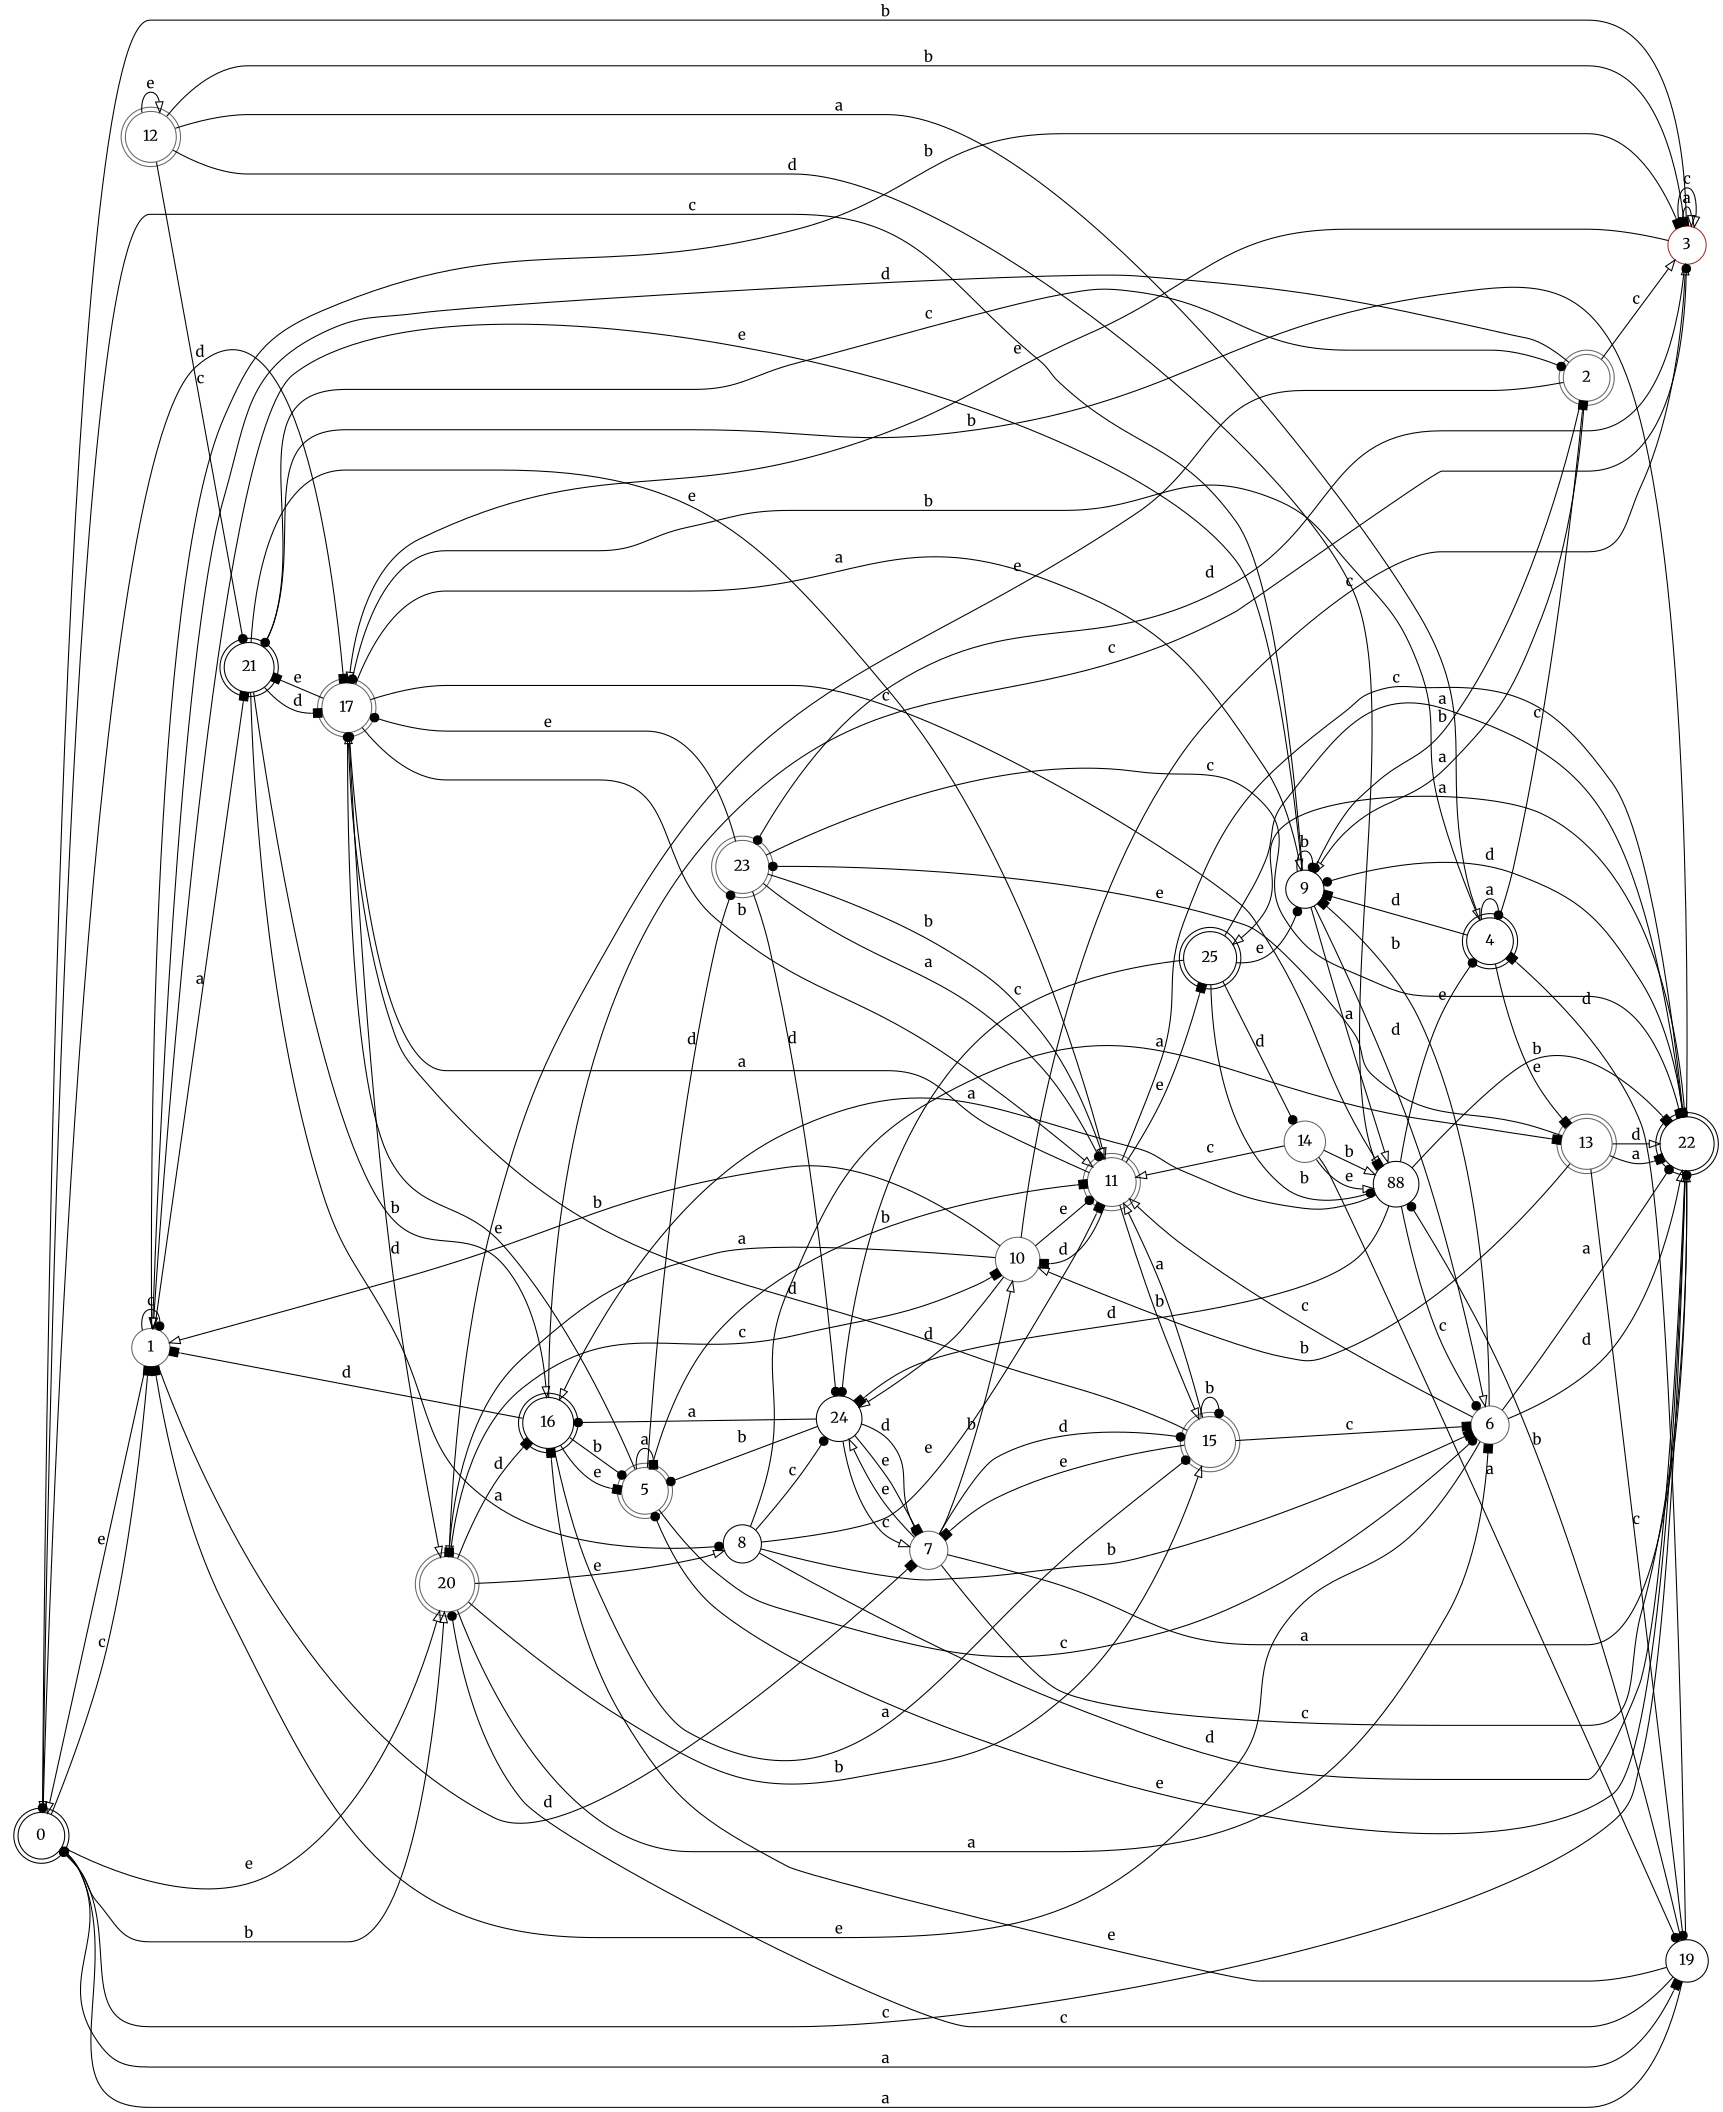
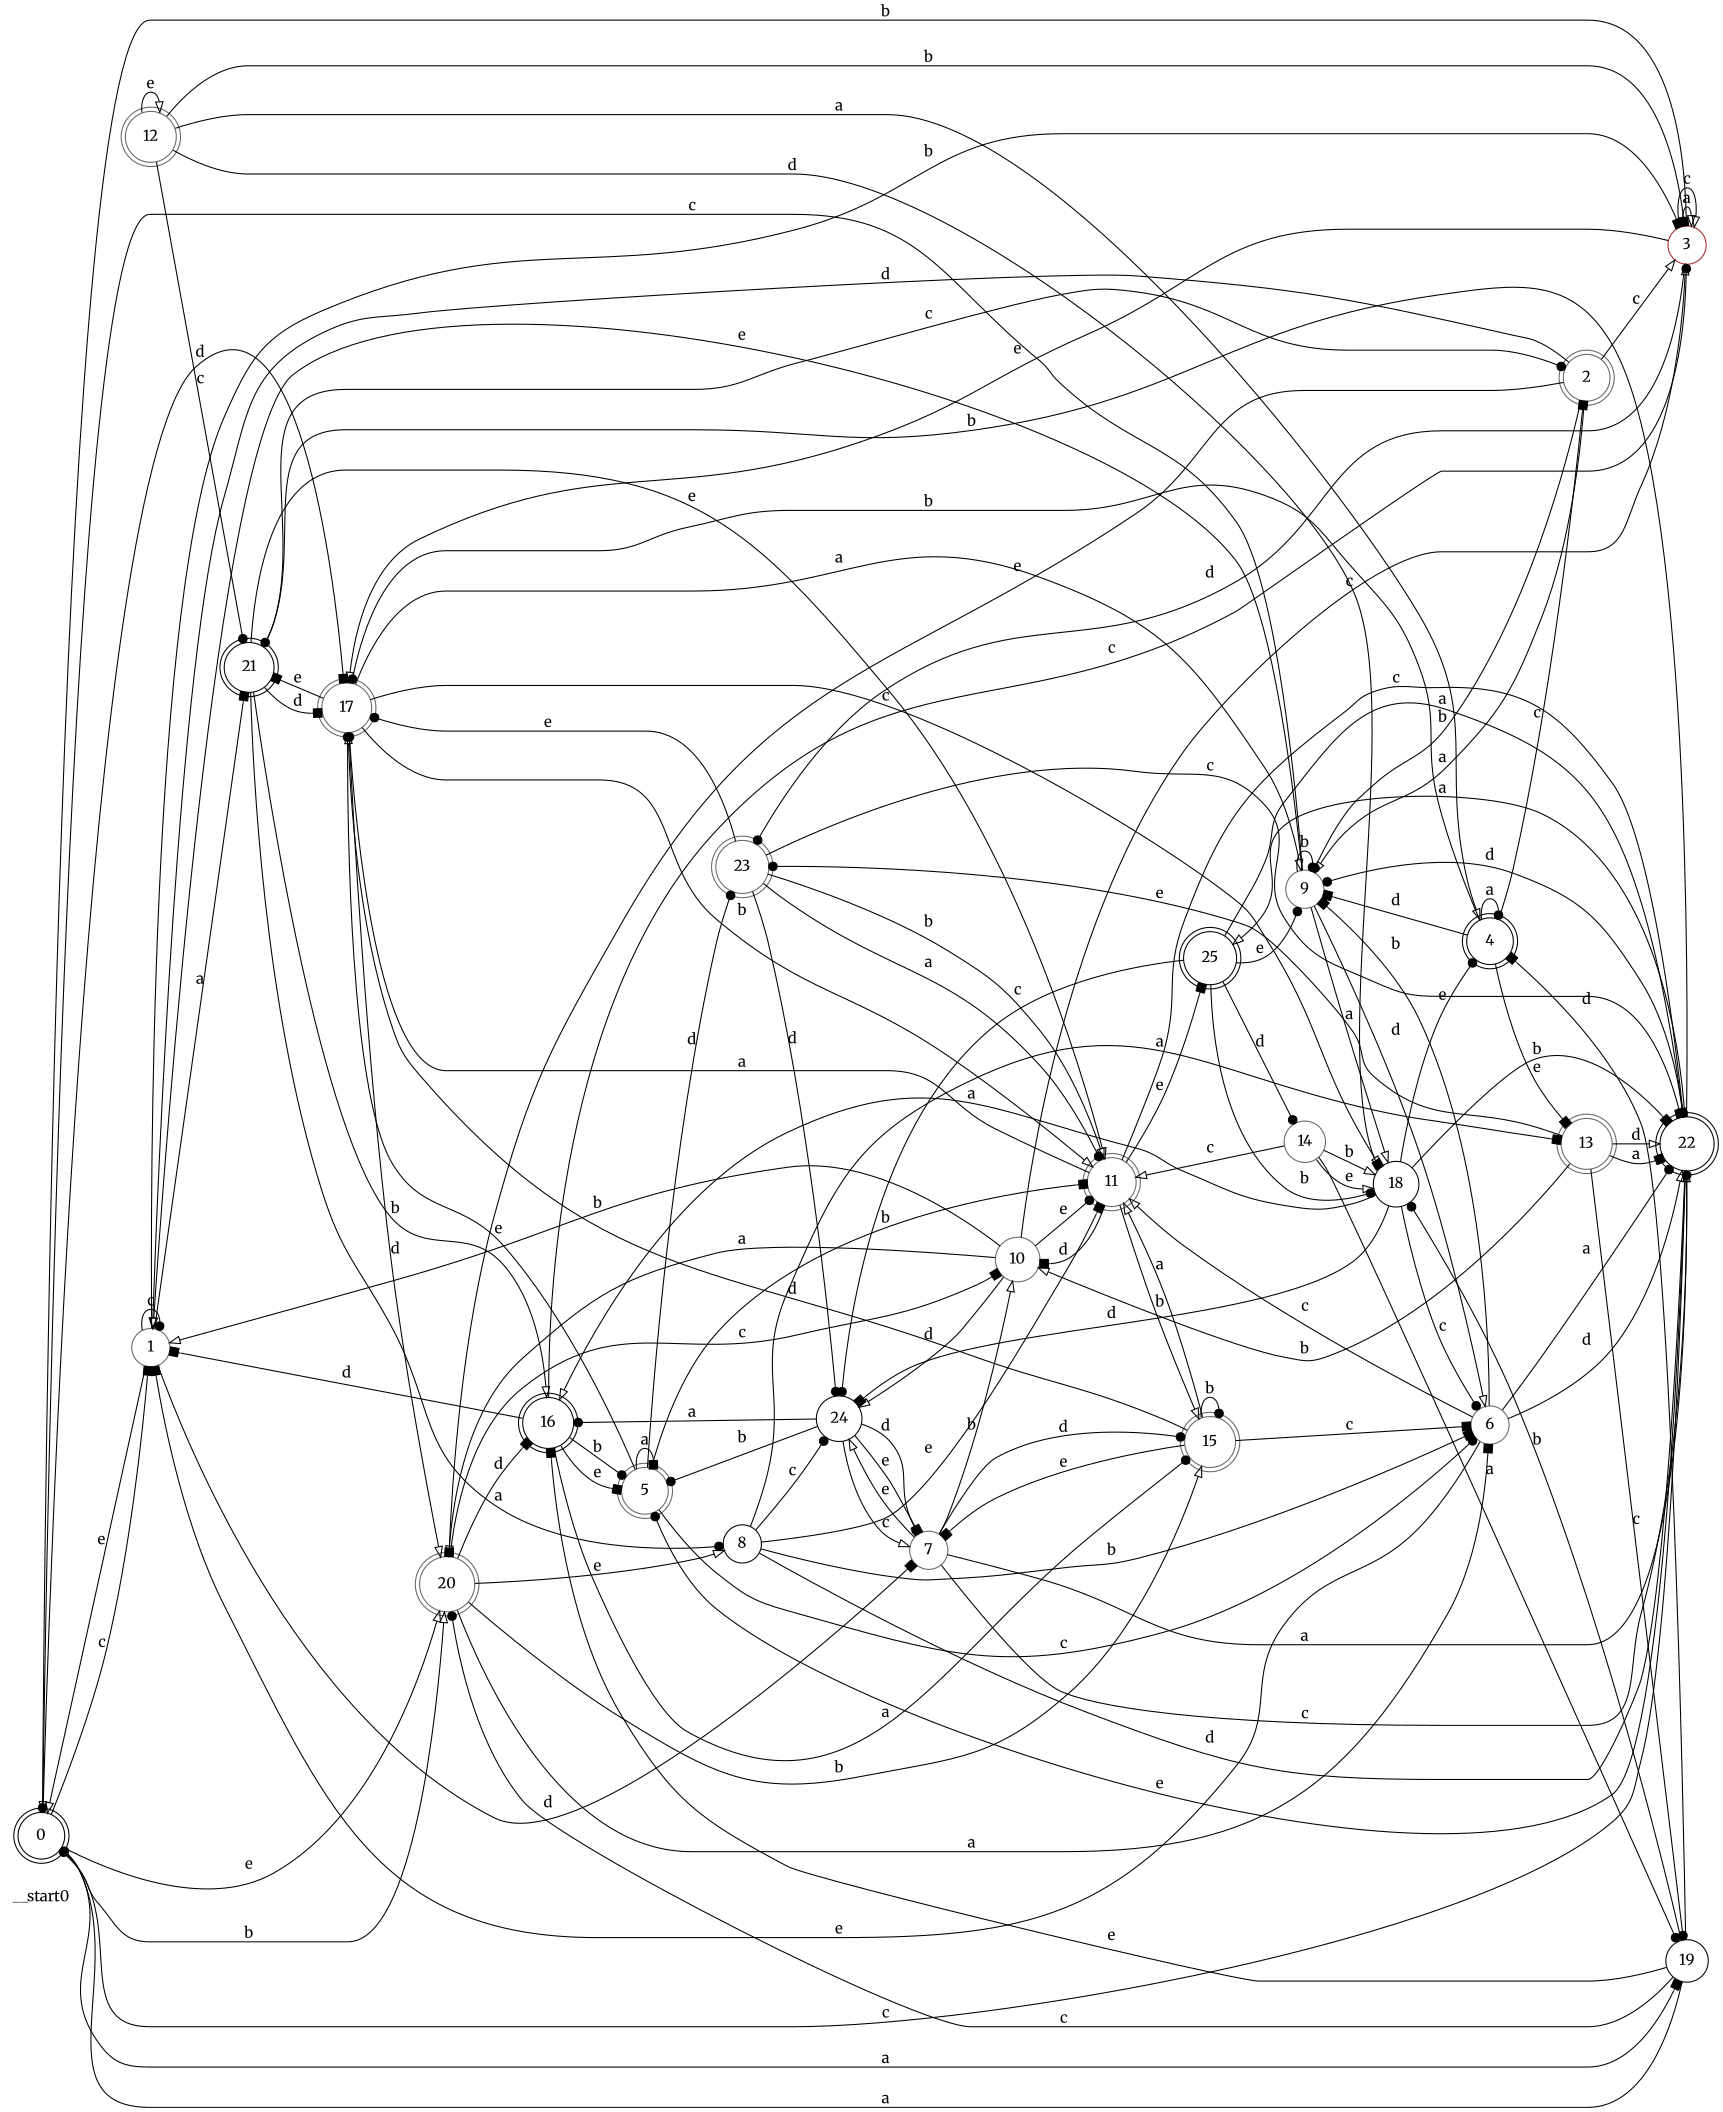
(1305, 889) -> (1305, 889)
(1396, 1184) -> (1396, 1184)
none -> (41, 1897)
